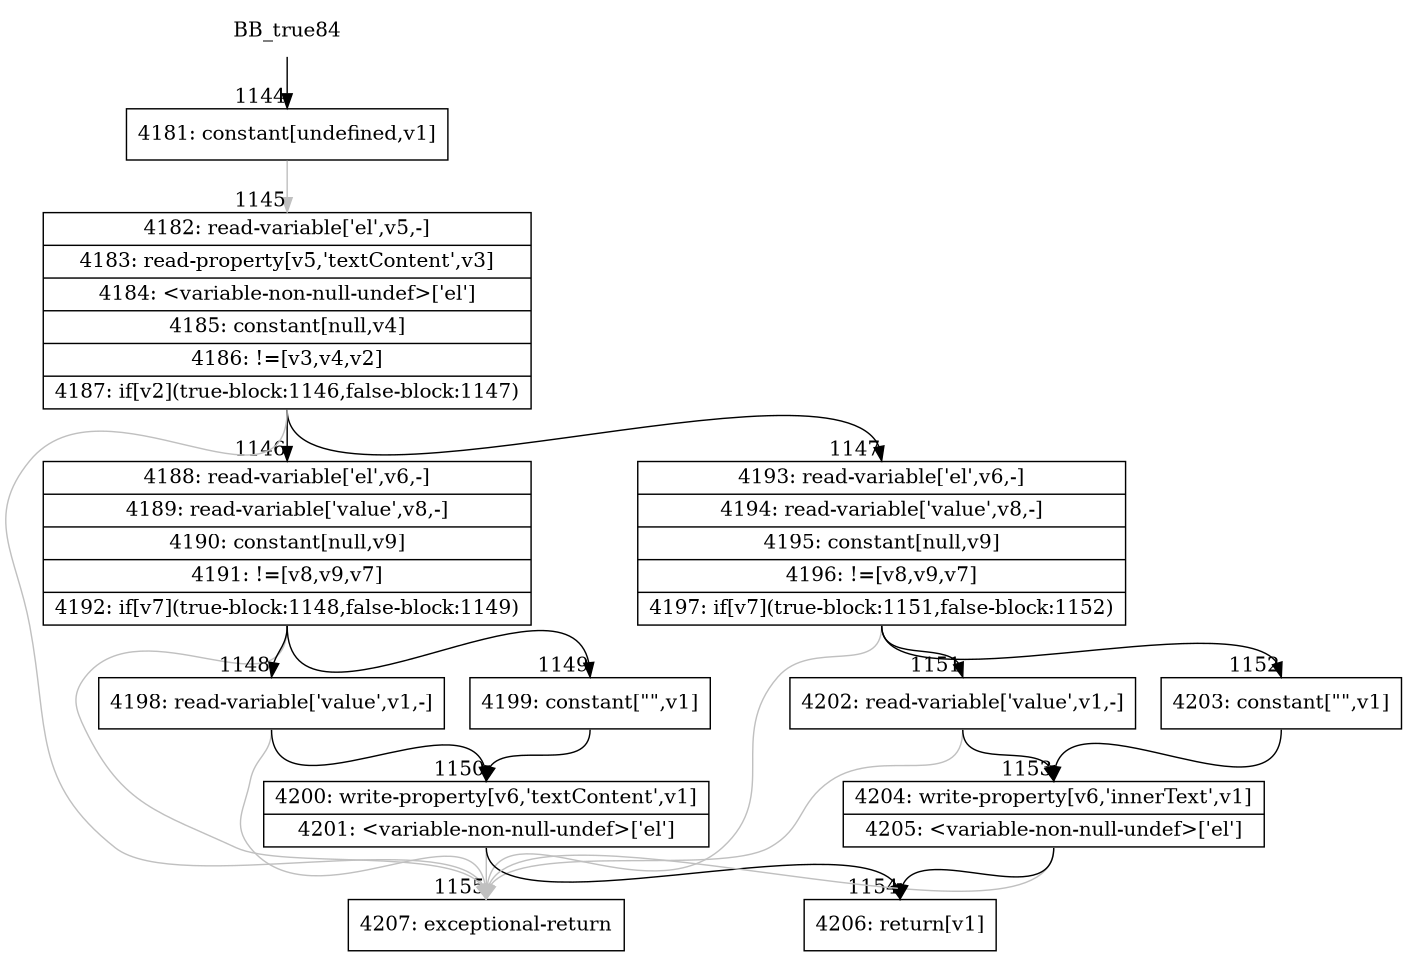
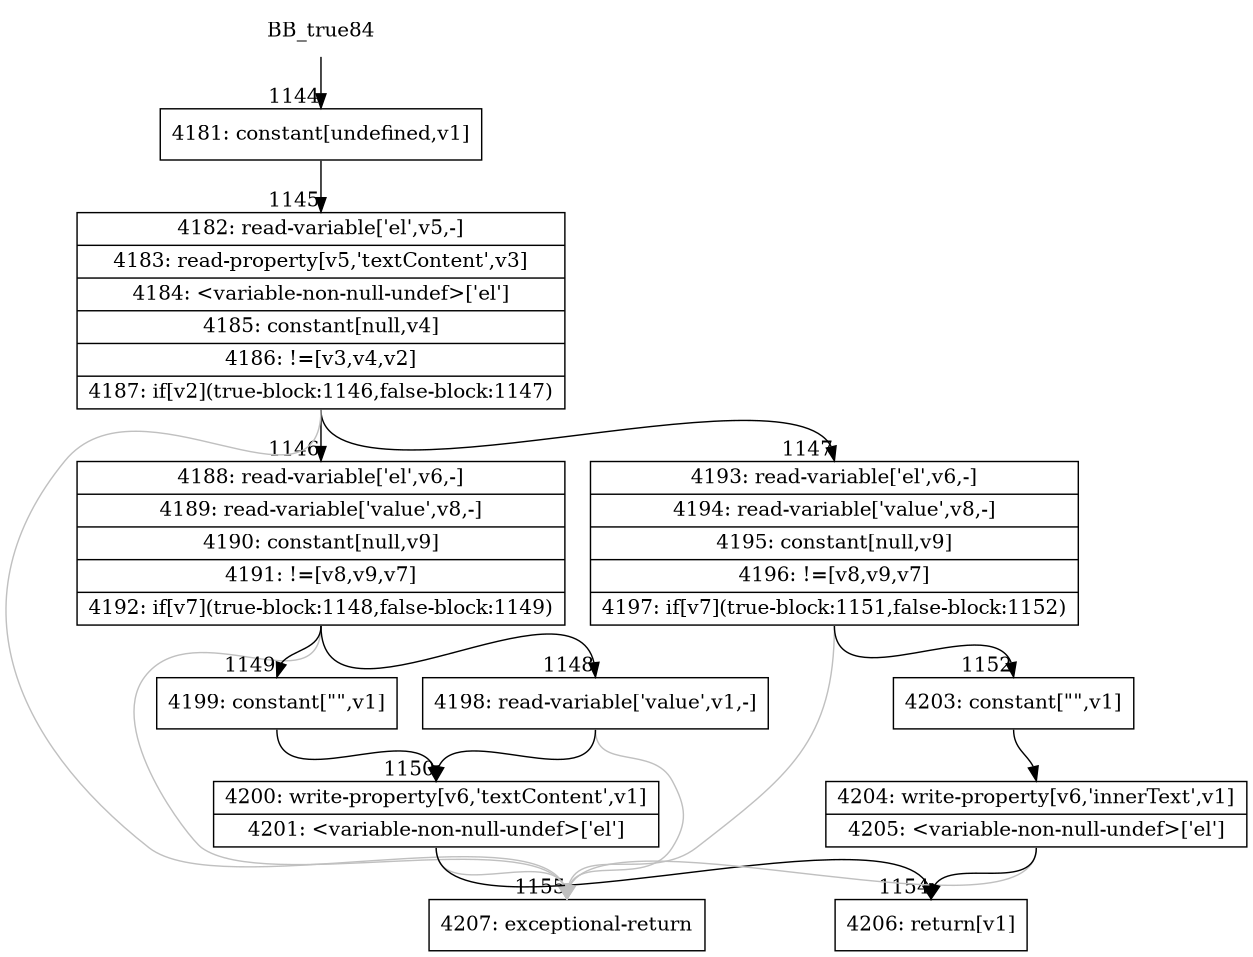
(287, 179) -> (321, 179)
(963, 703) -> none
